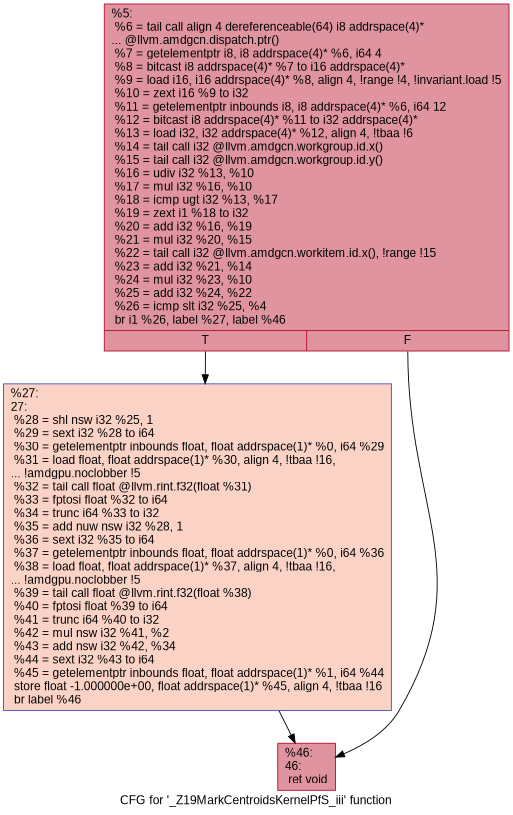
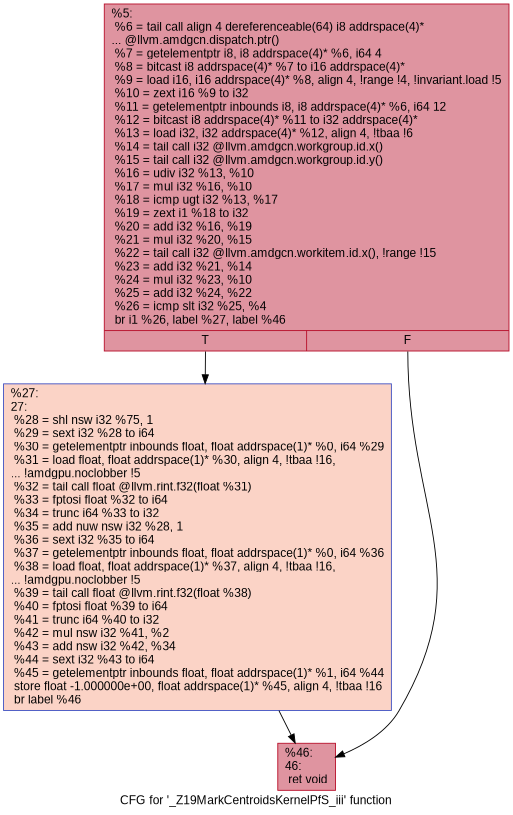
(82, 420) -> (82, 420)
